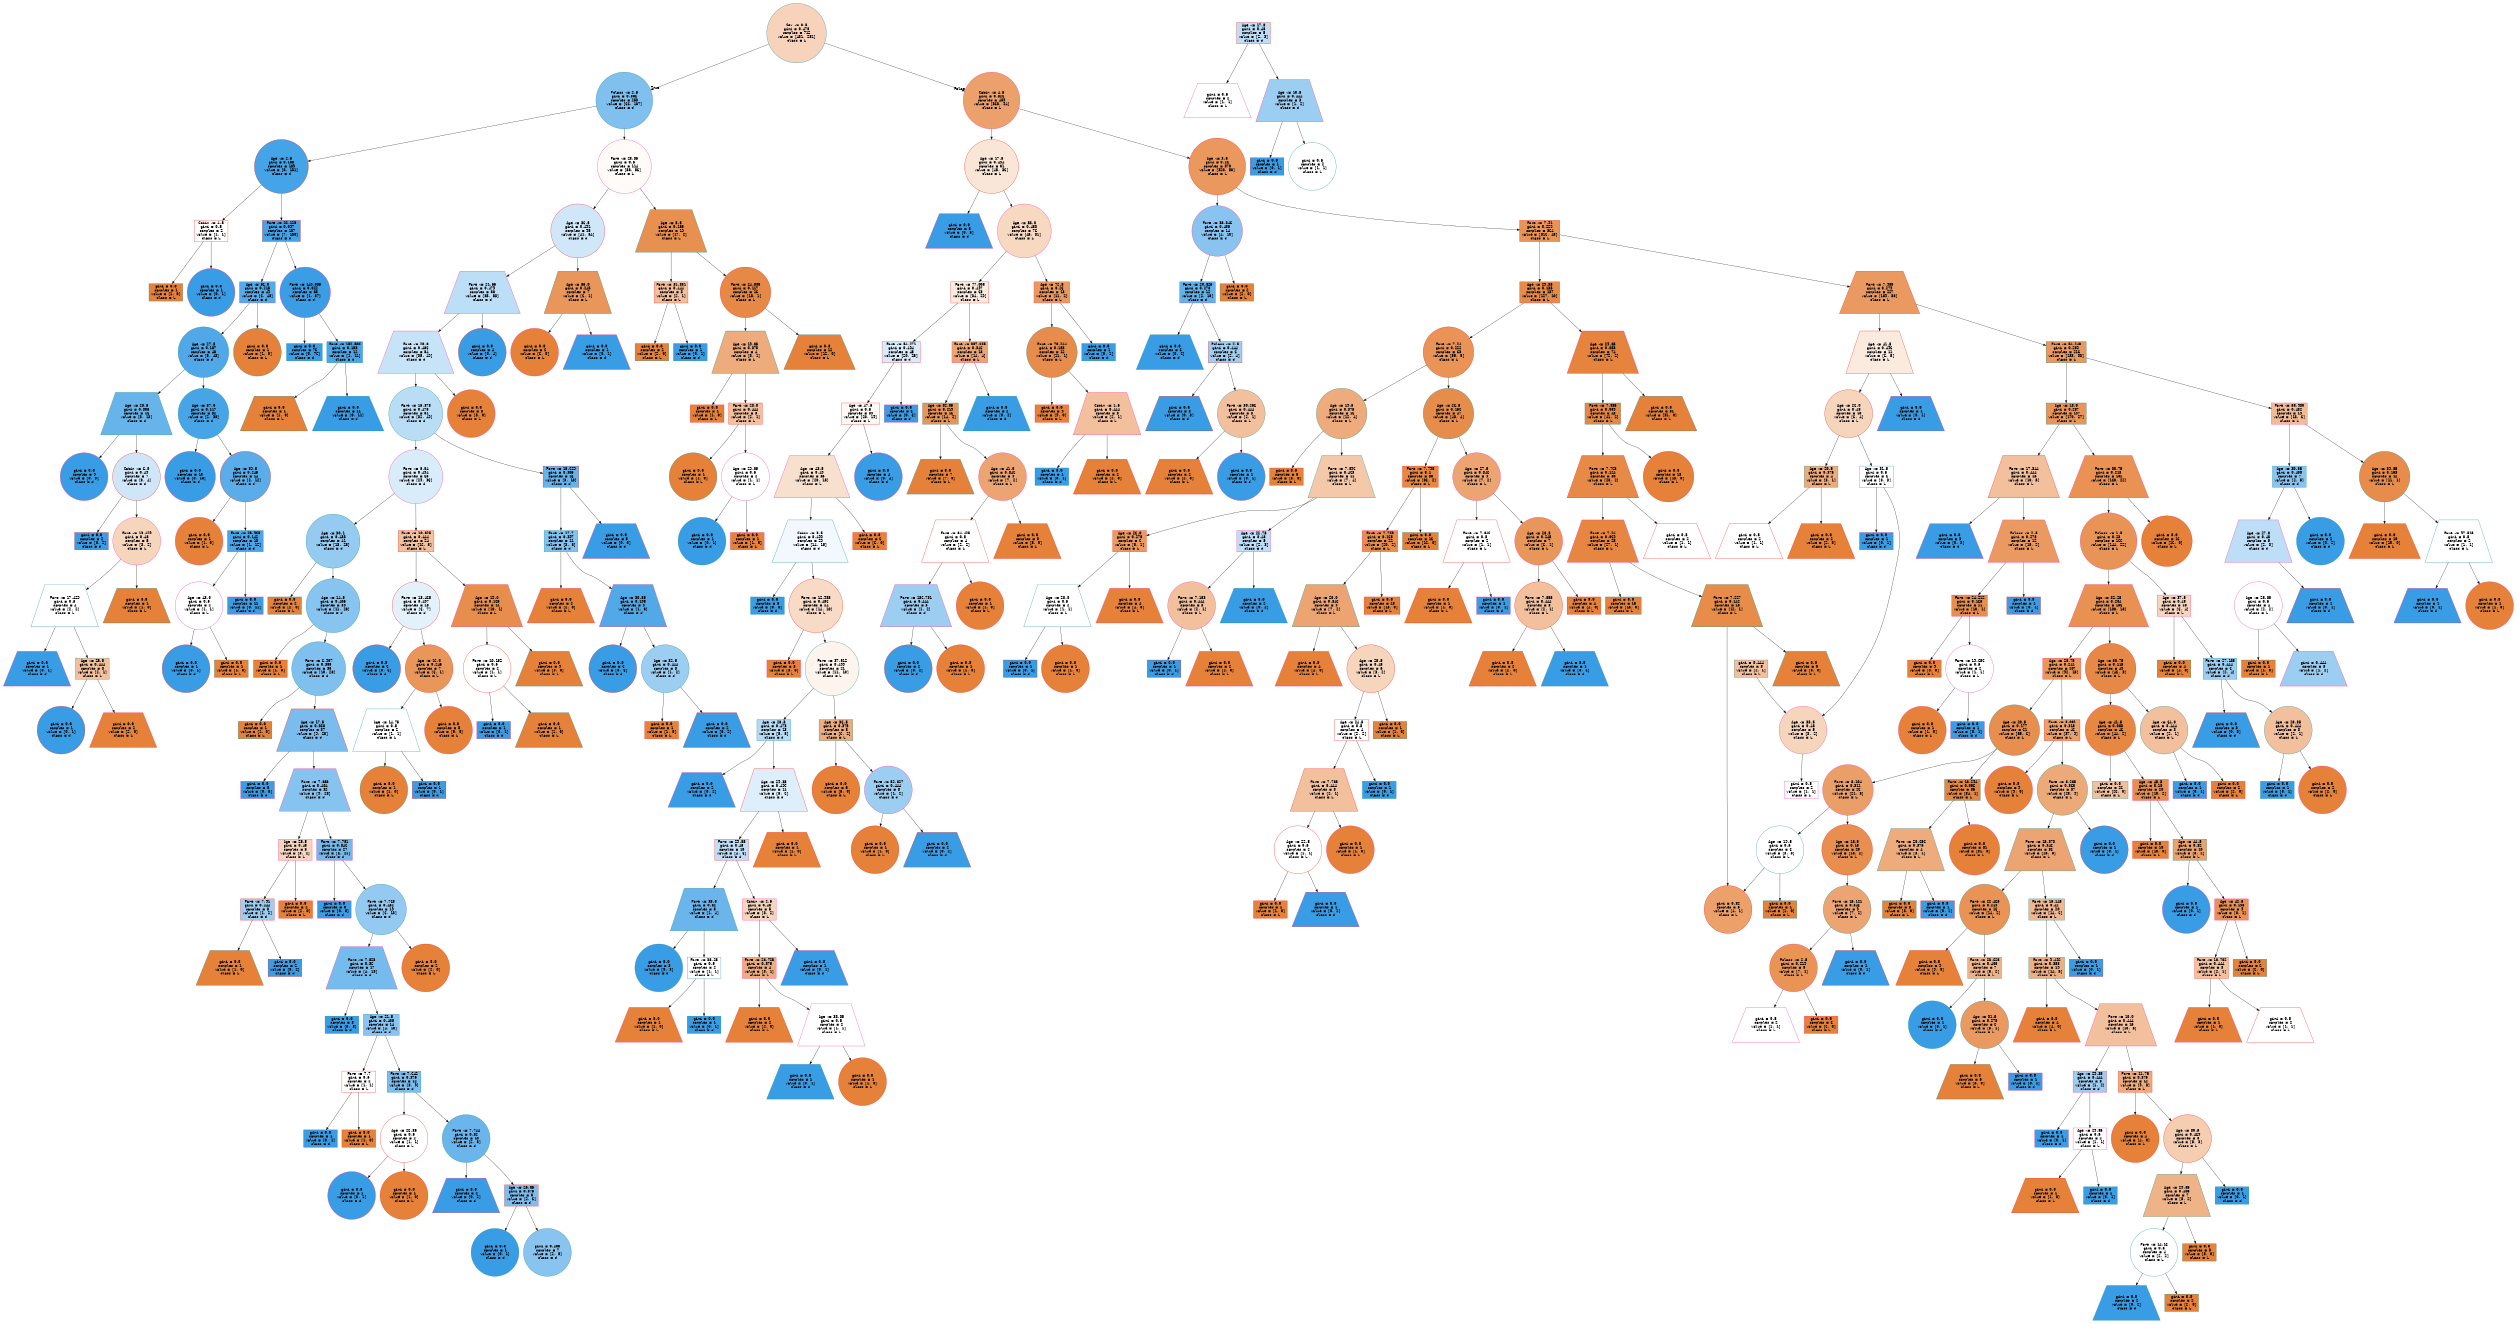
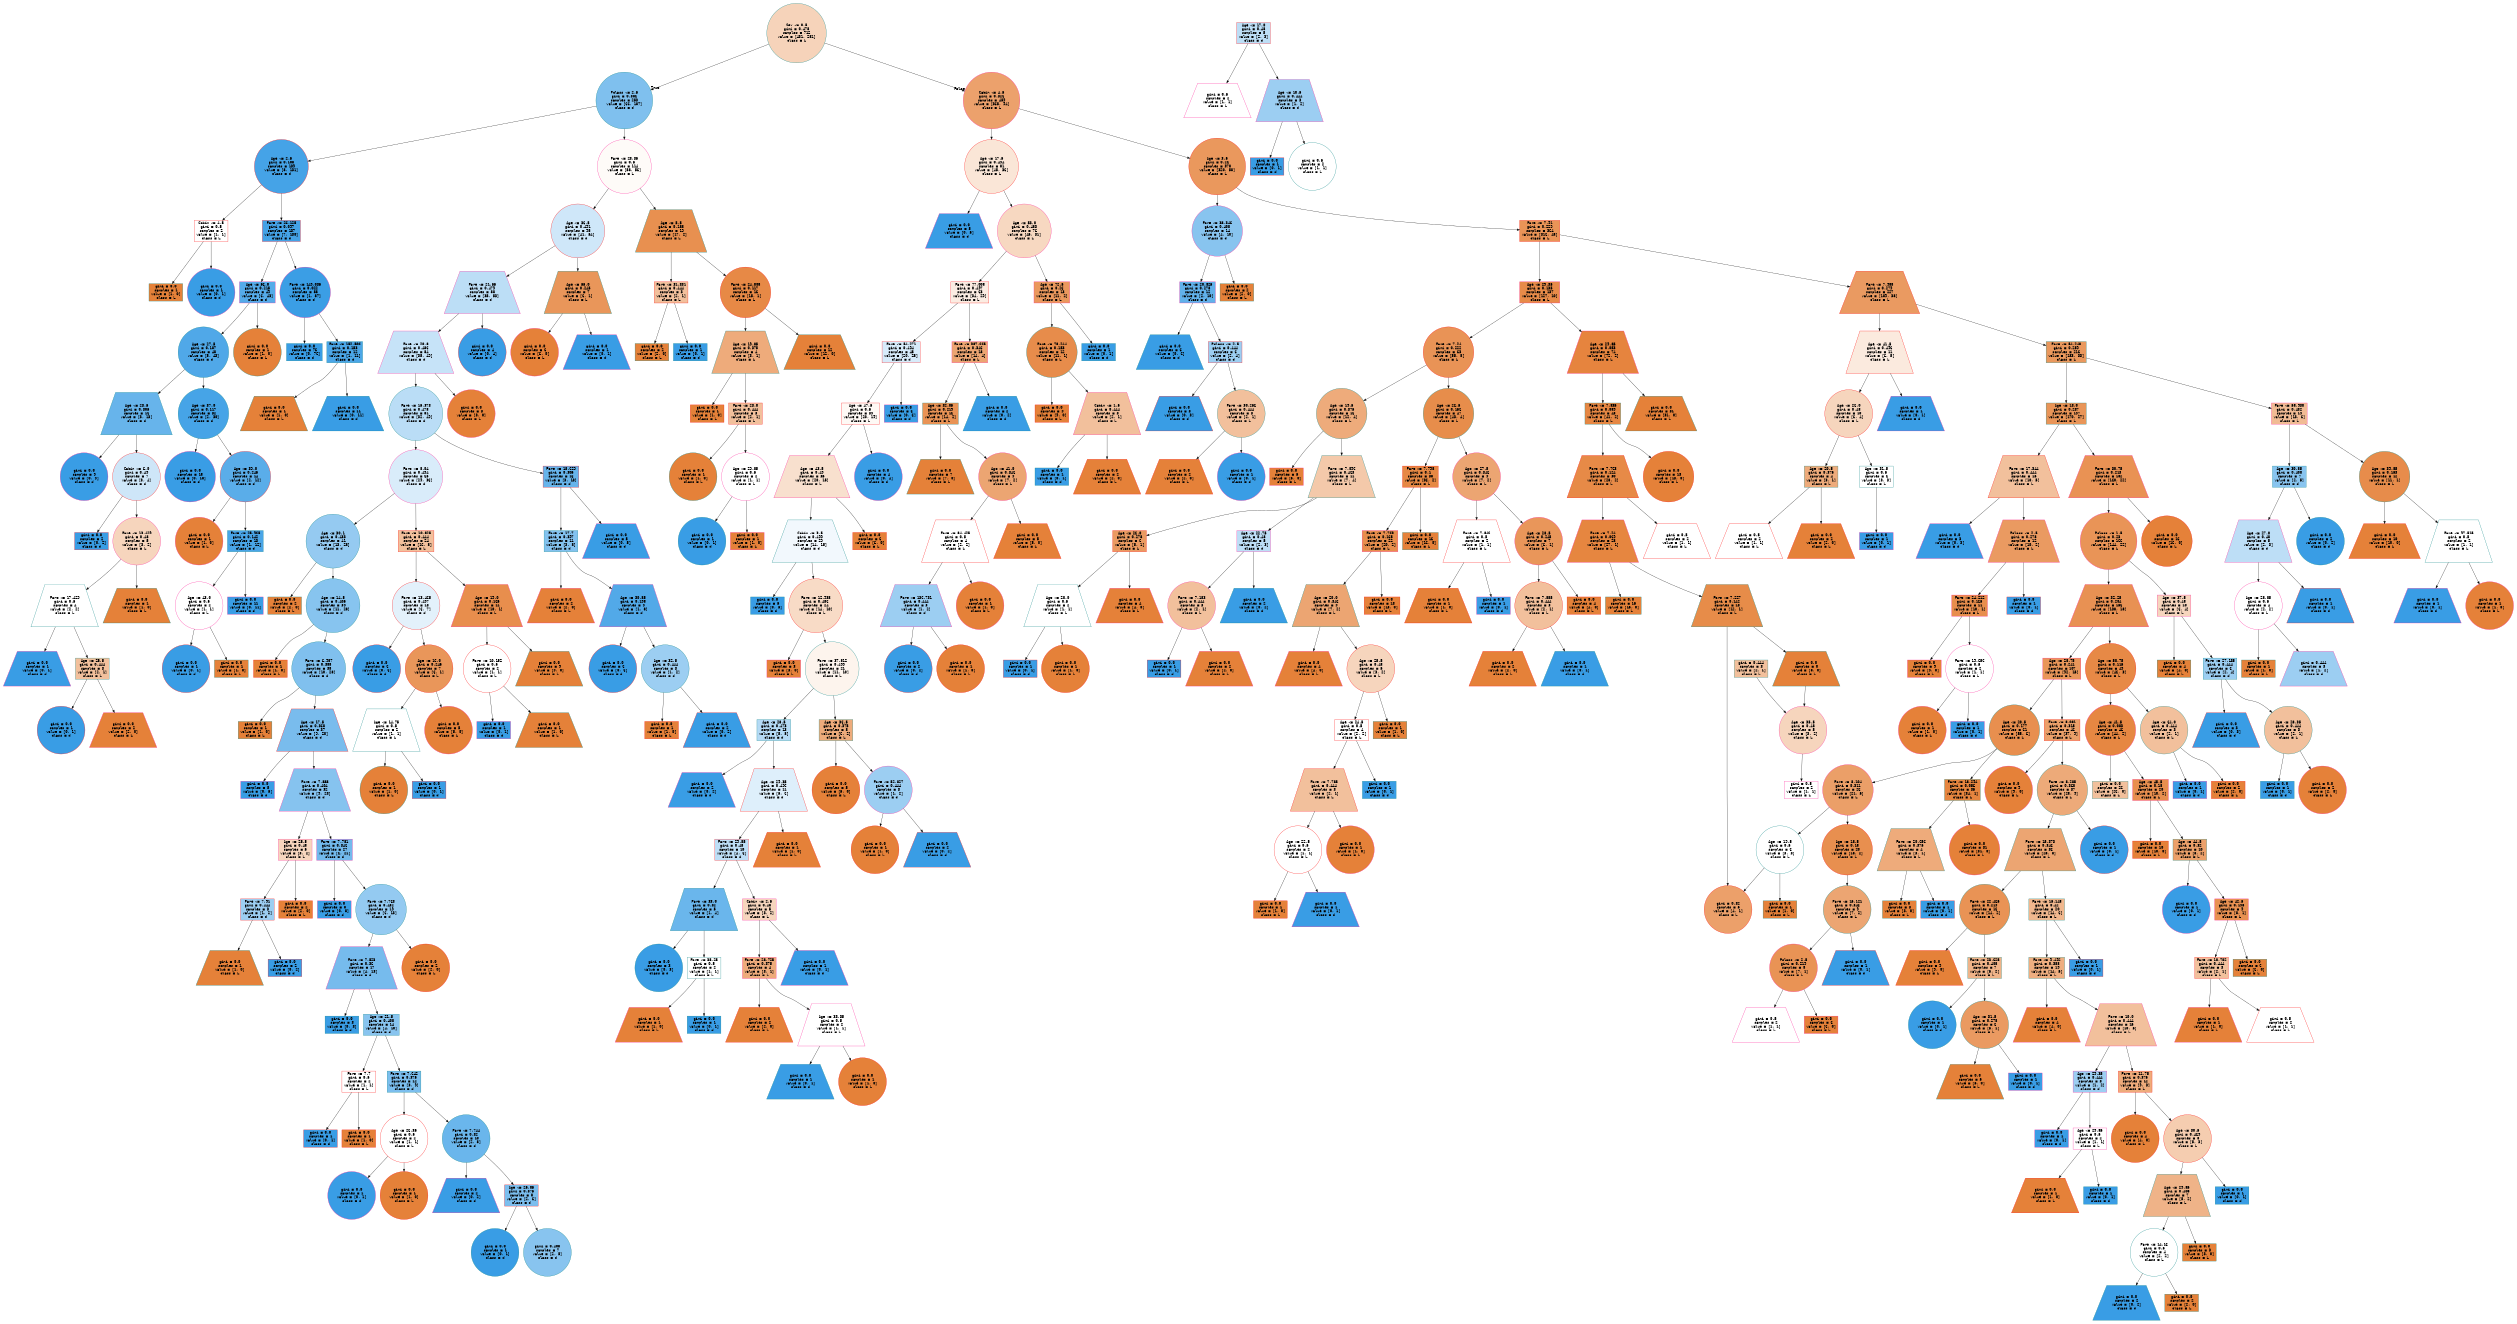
none -> (2258, 571)
(1887, 608) -> (1805, 695)
